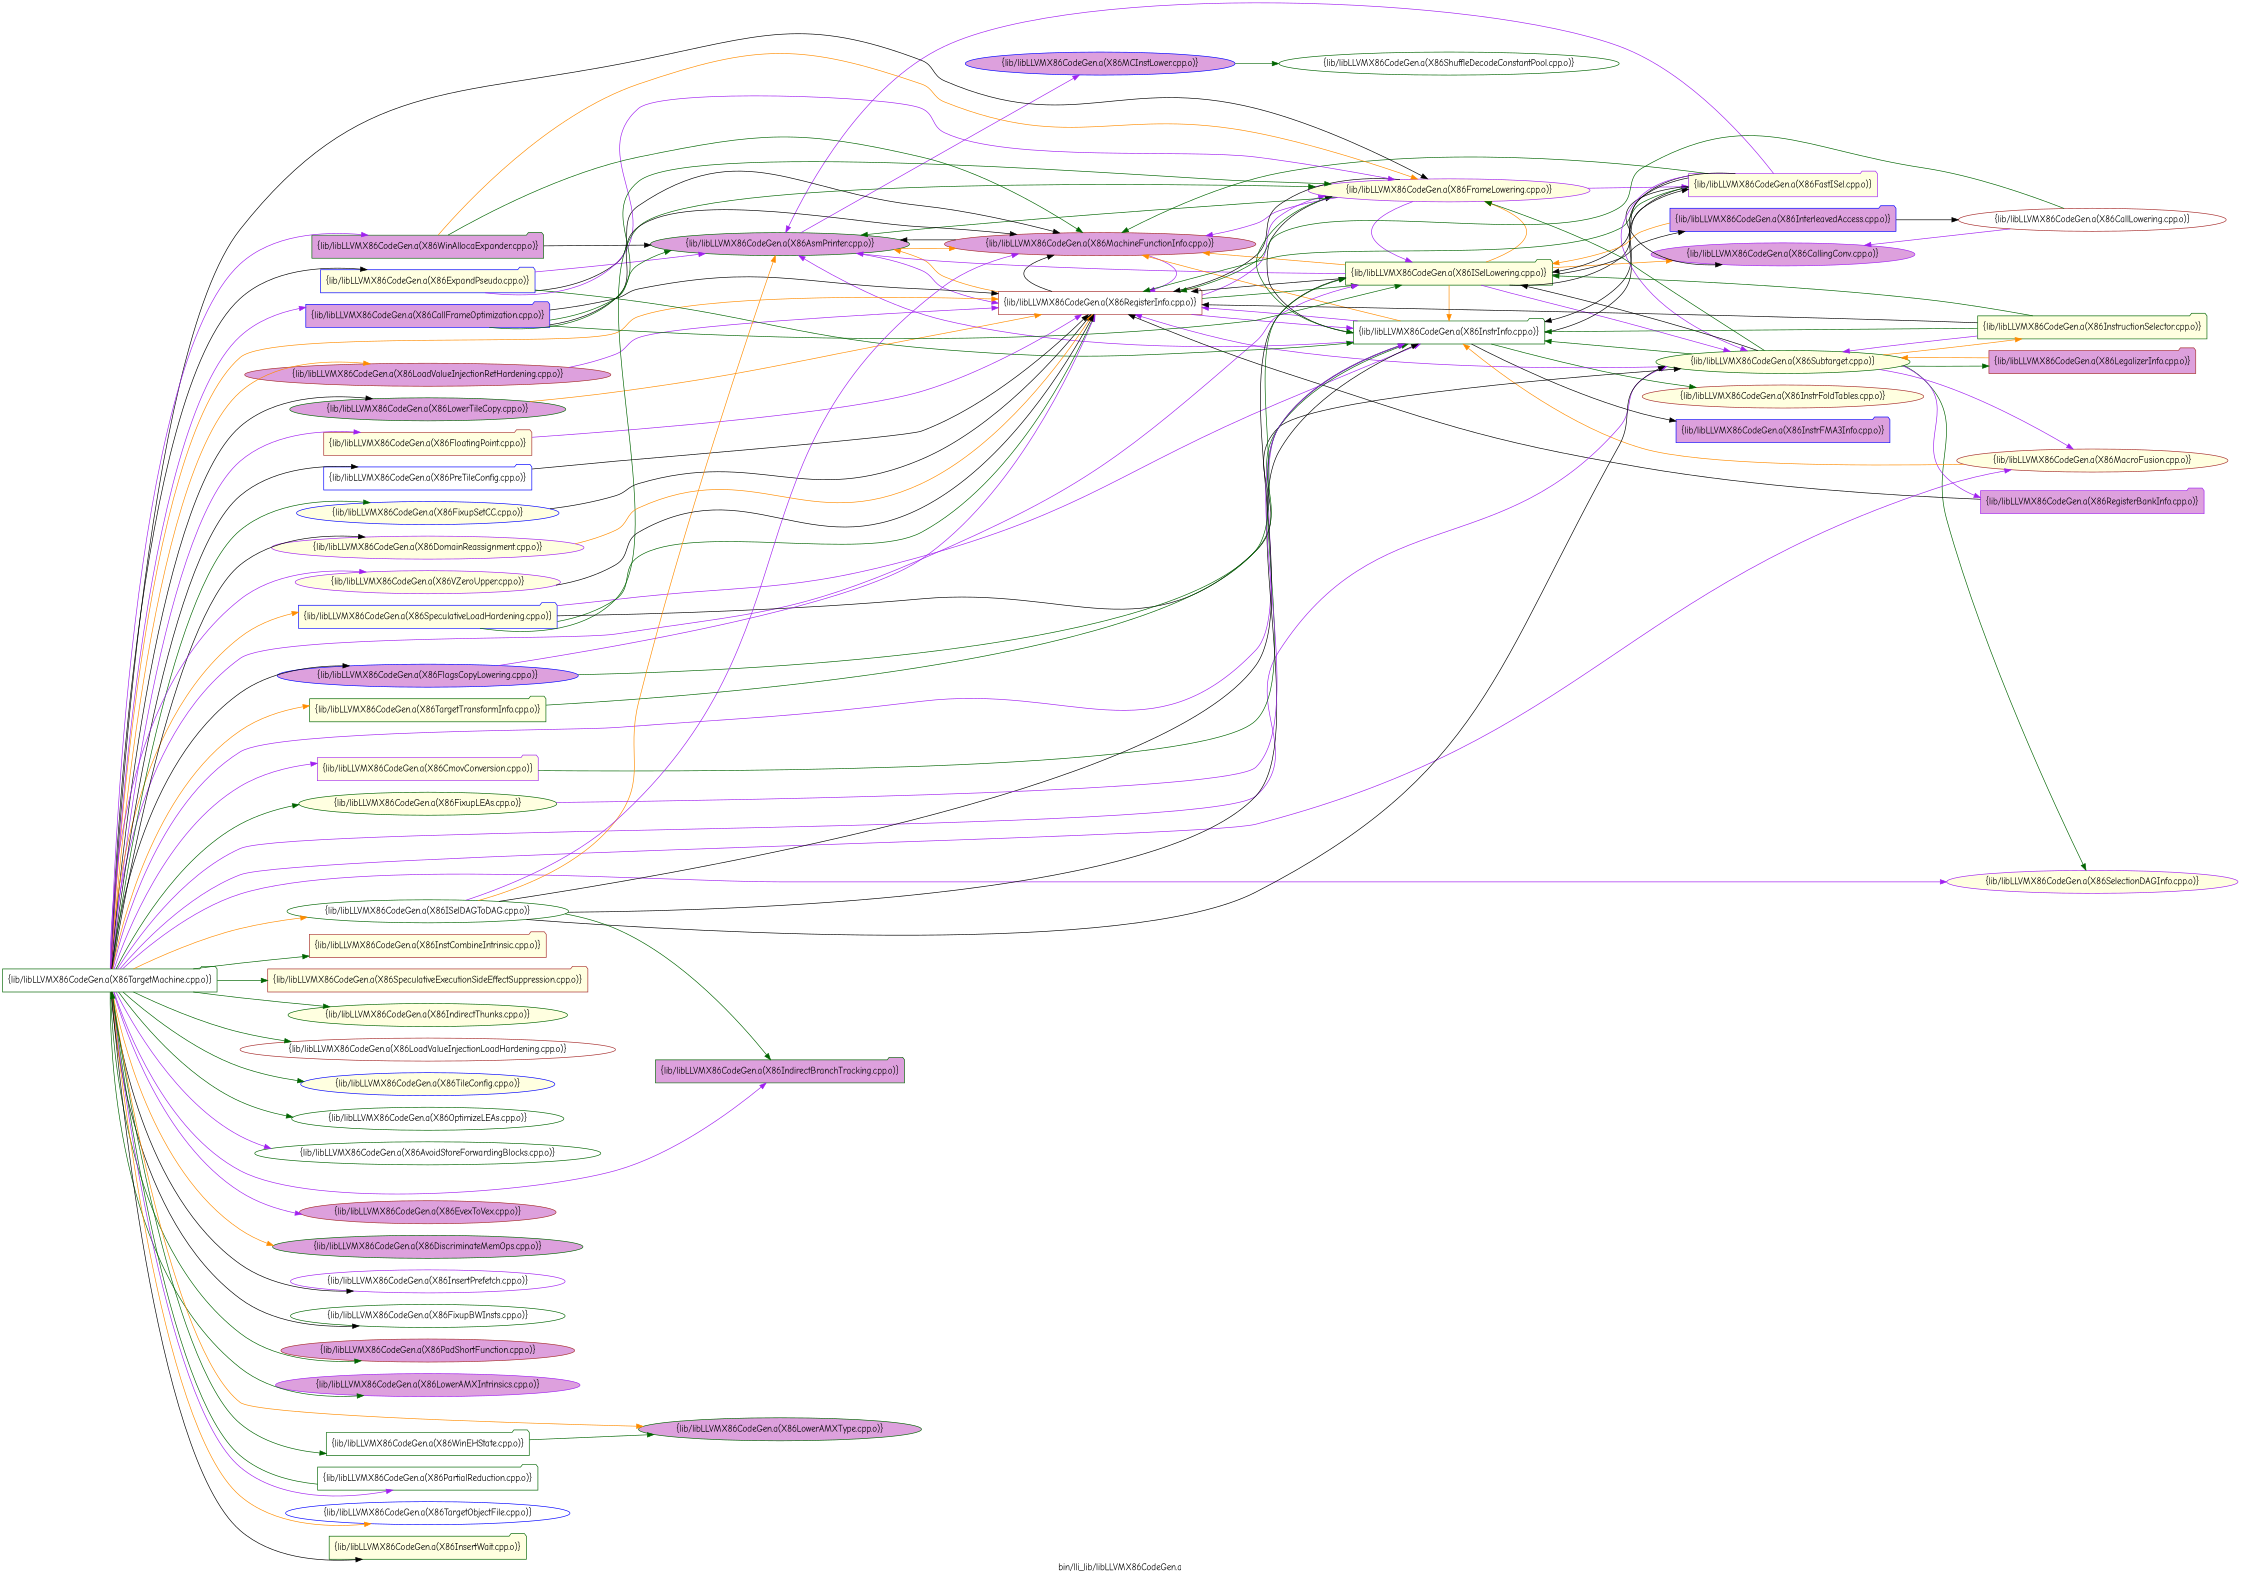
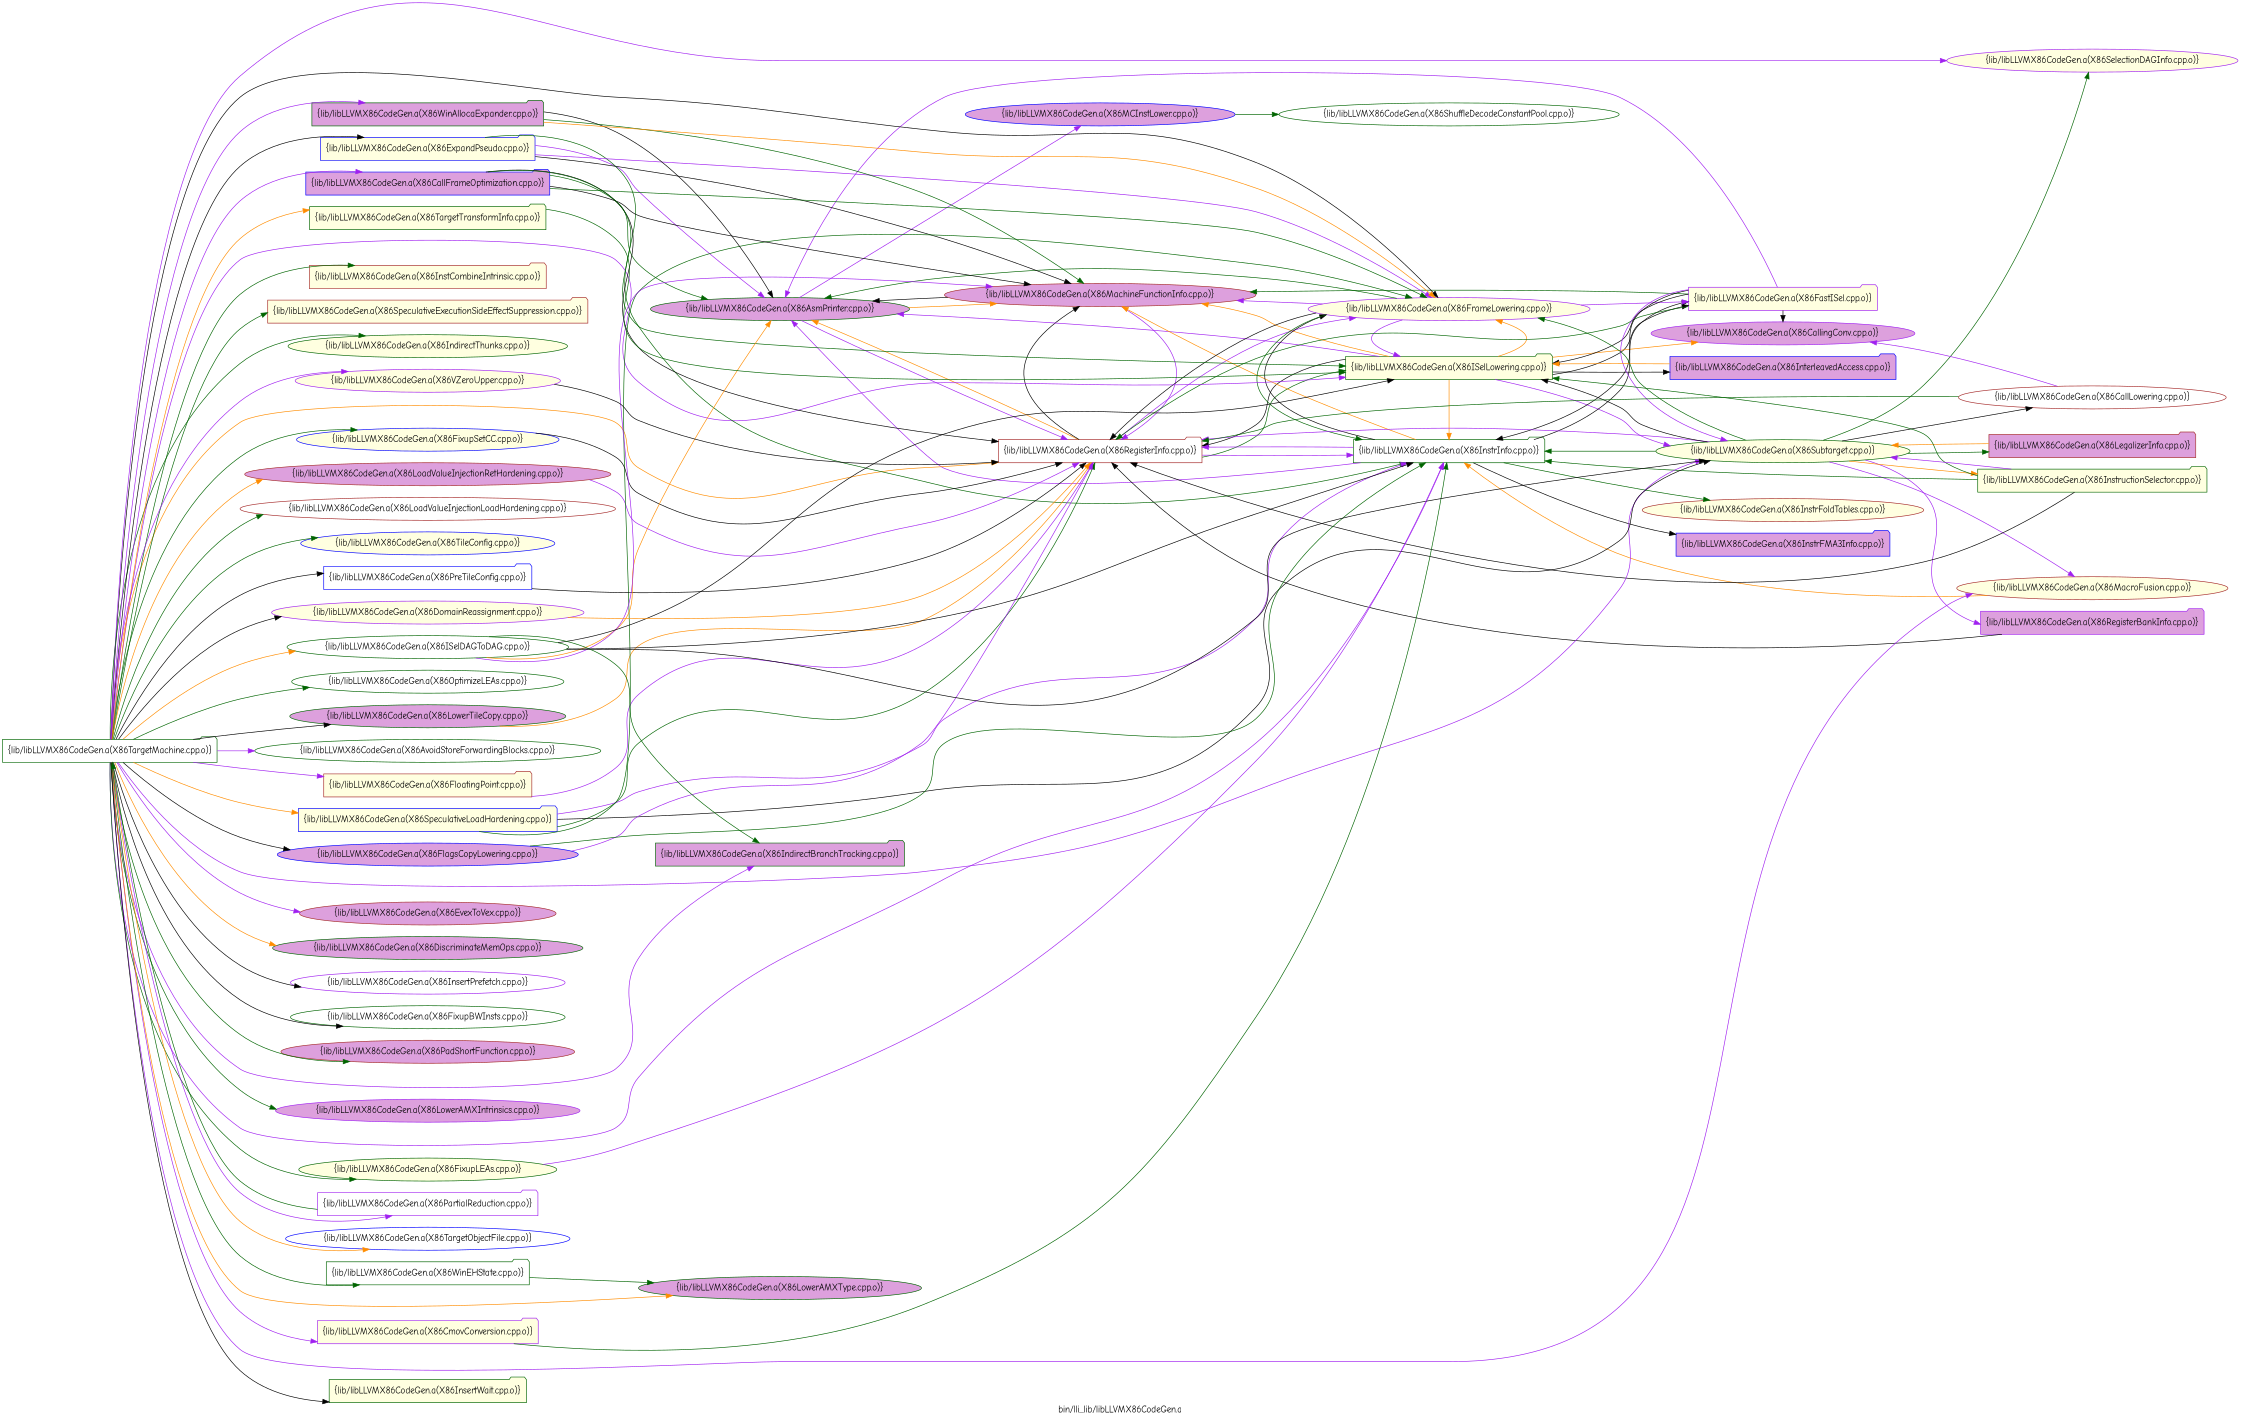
(1924, 220) -> (1934, 425)
(428, 1479) -> (428, 1204)
